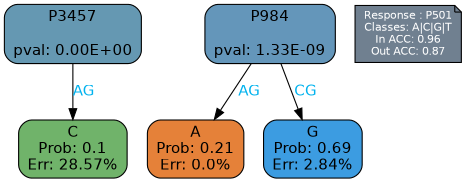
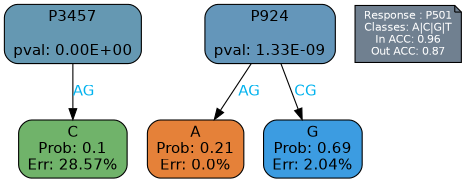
(270, 34) -> (270, 34)
(313, 149) -> (313, 149)
